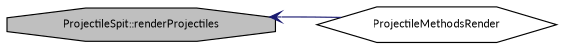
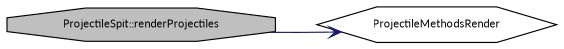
(311, 17) -> (299, 32)
